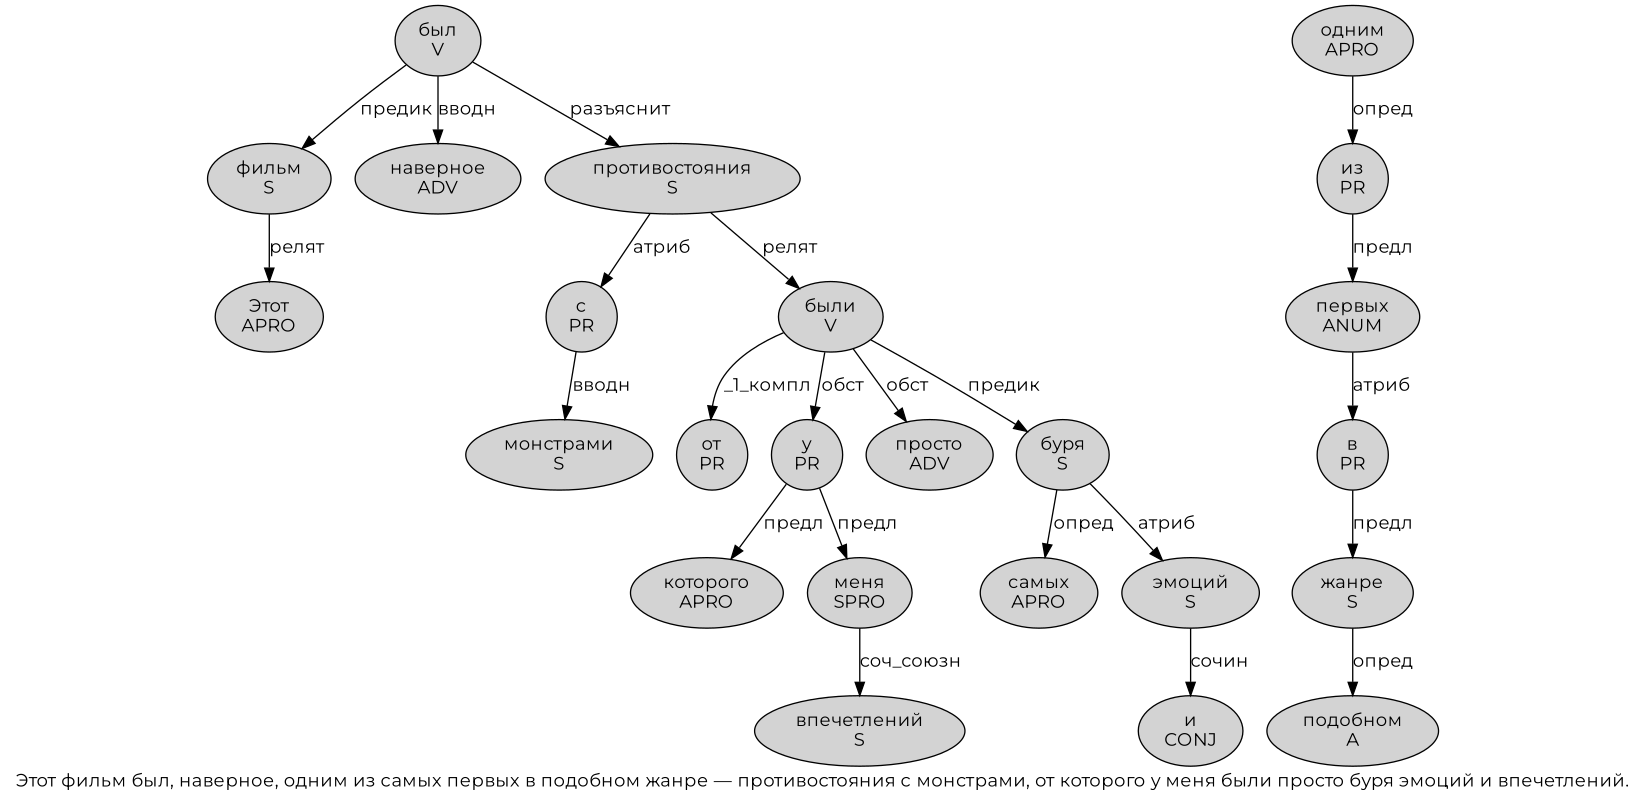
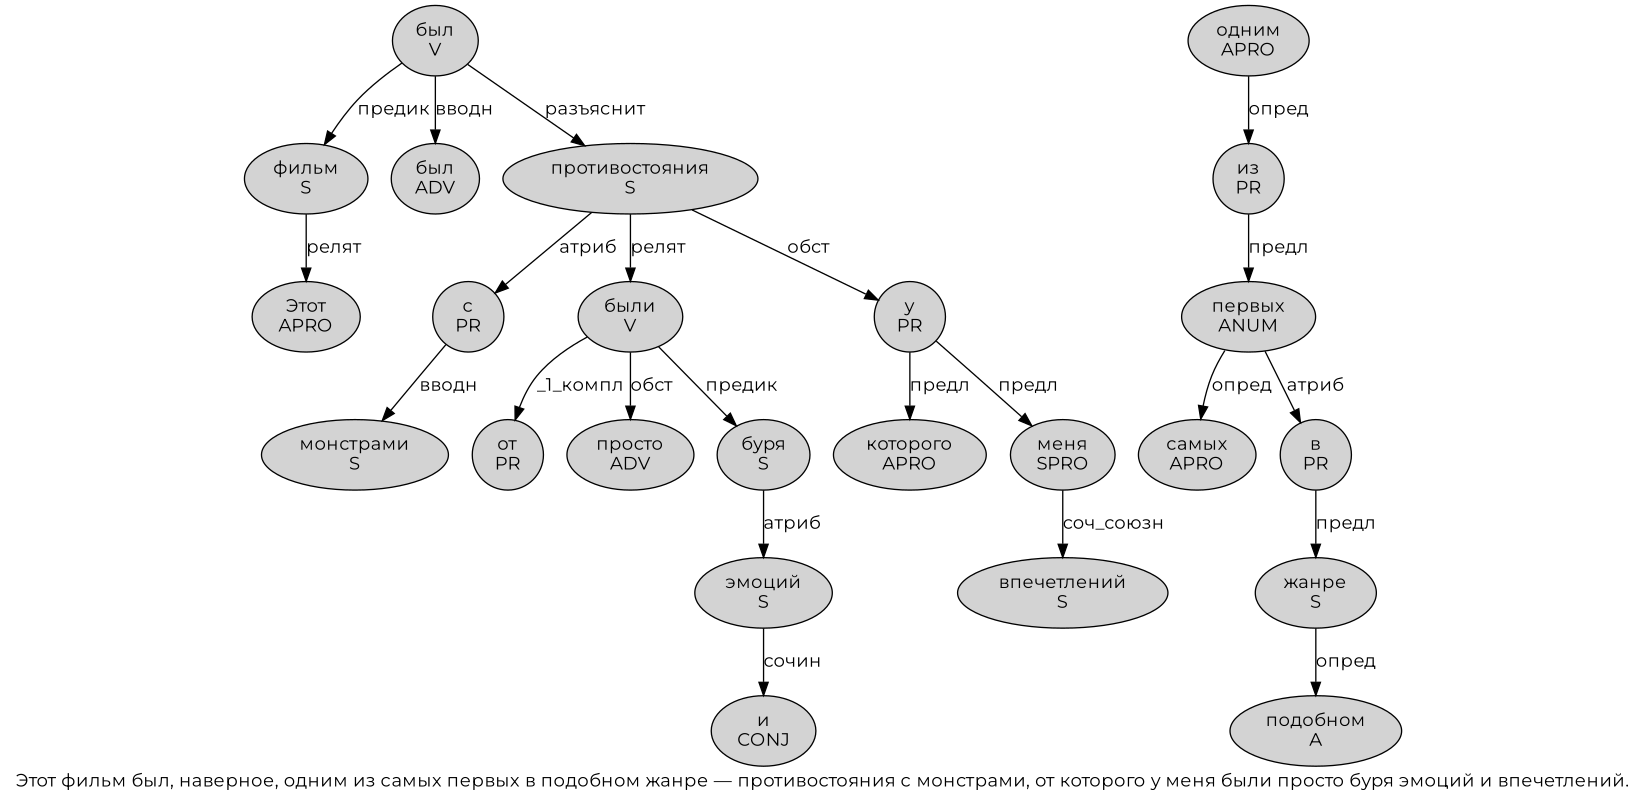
(438, 179) -> (435, 179)
(820, 379) -> (779, 252)
(1052, 517) -> (1211, 377)
